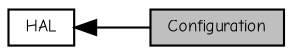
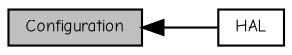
(124, 28) -> (191, 28)
